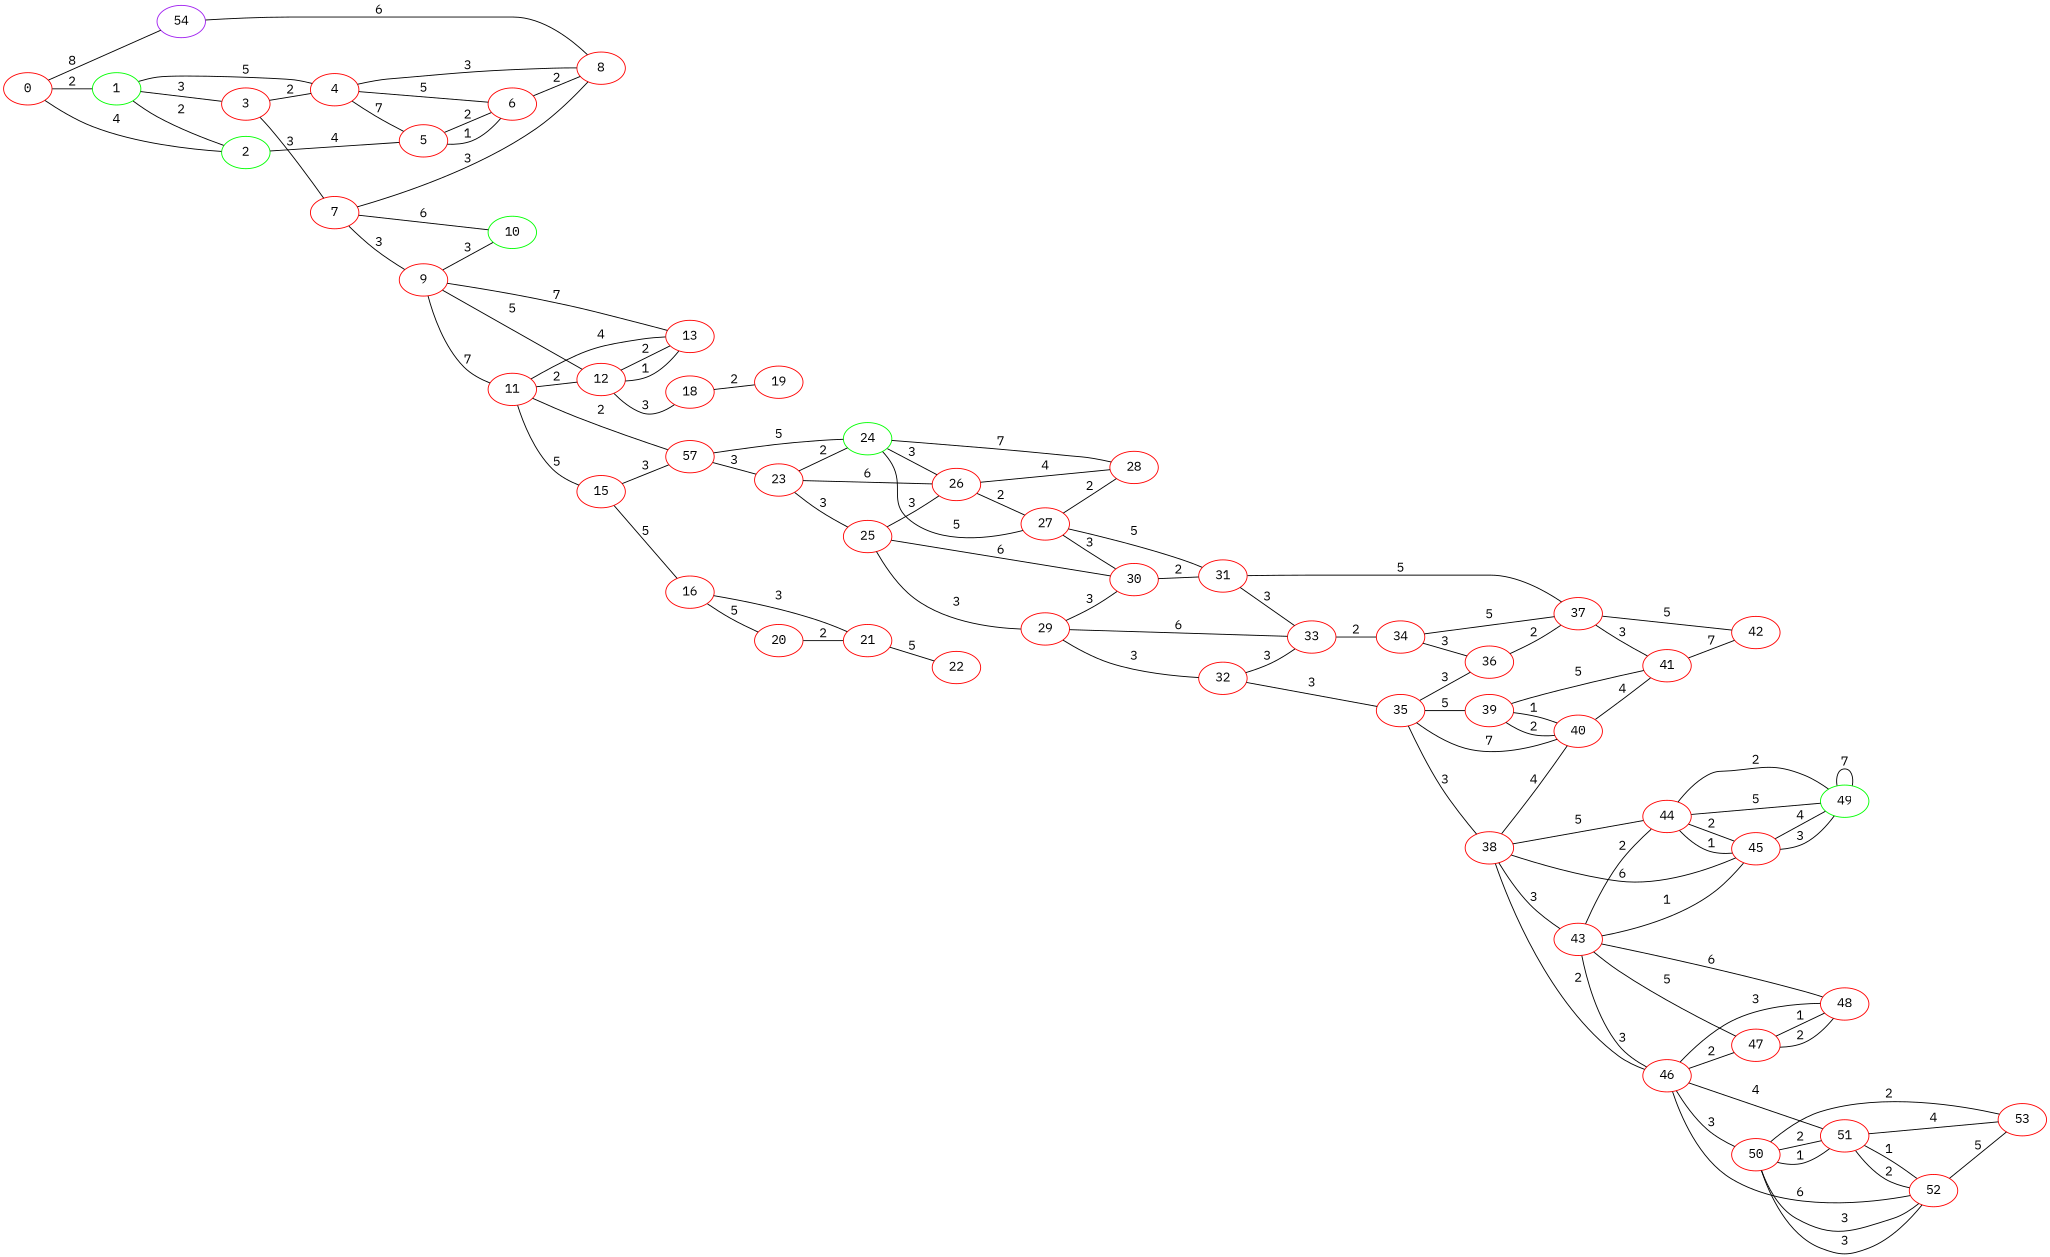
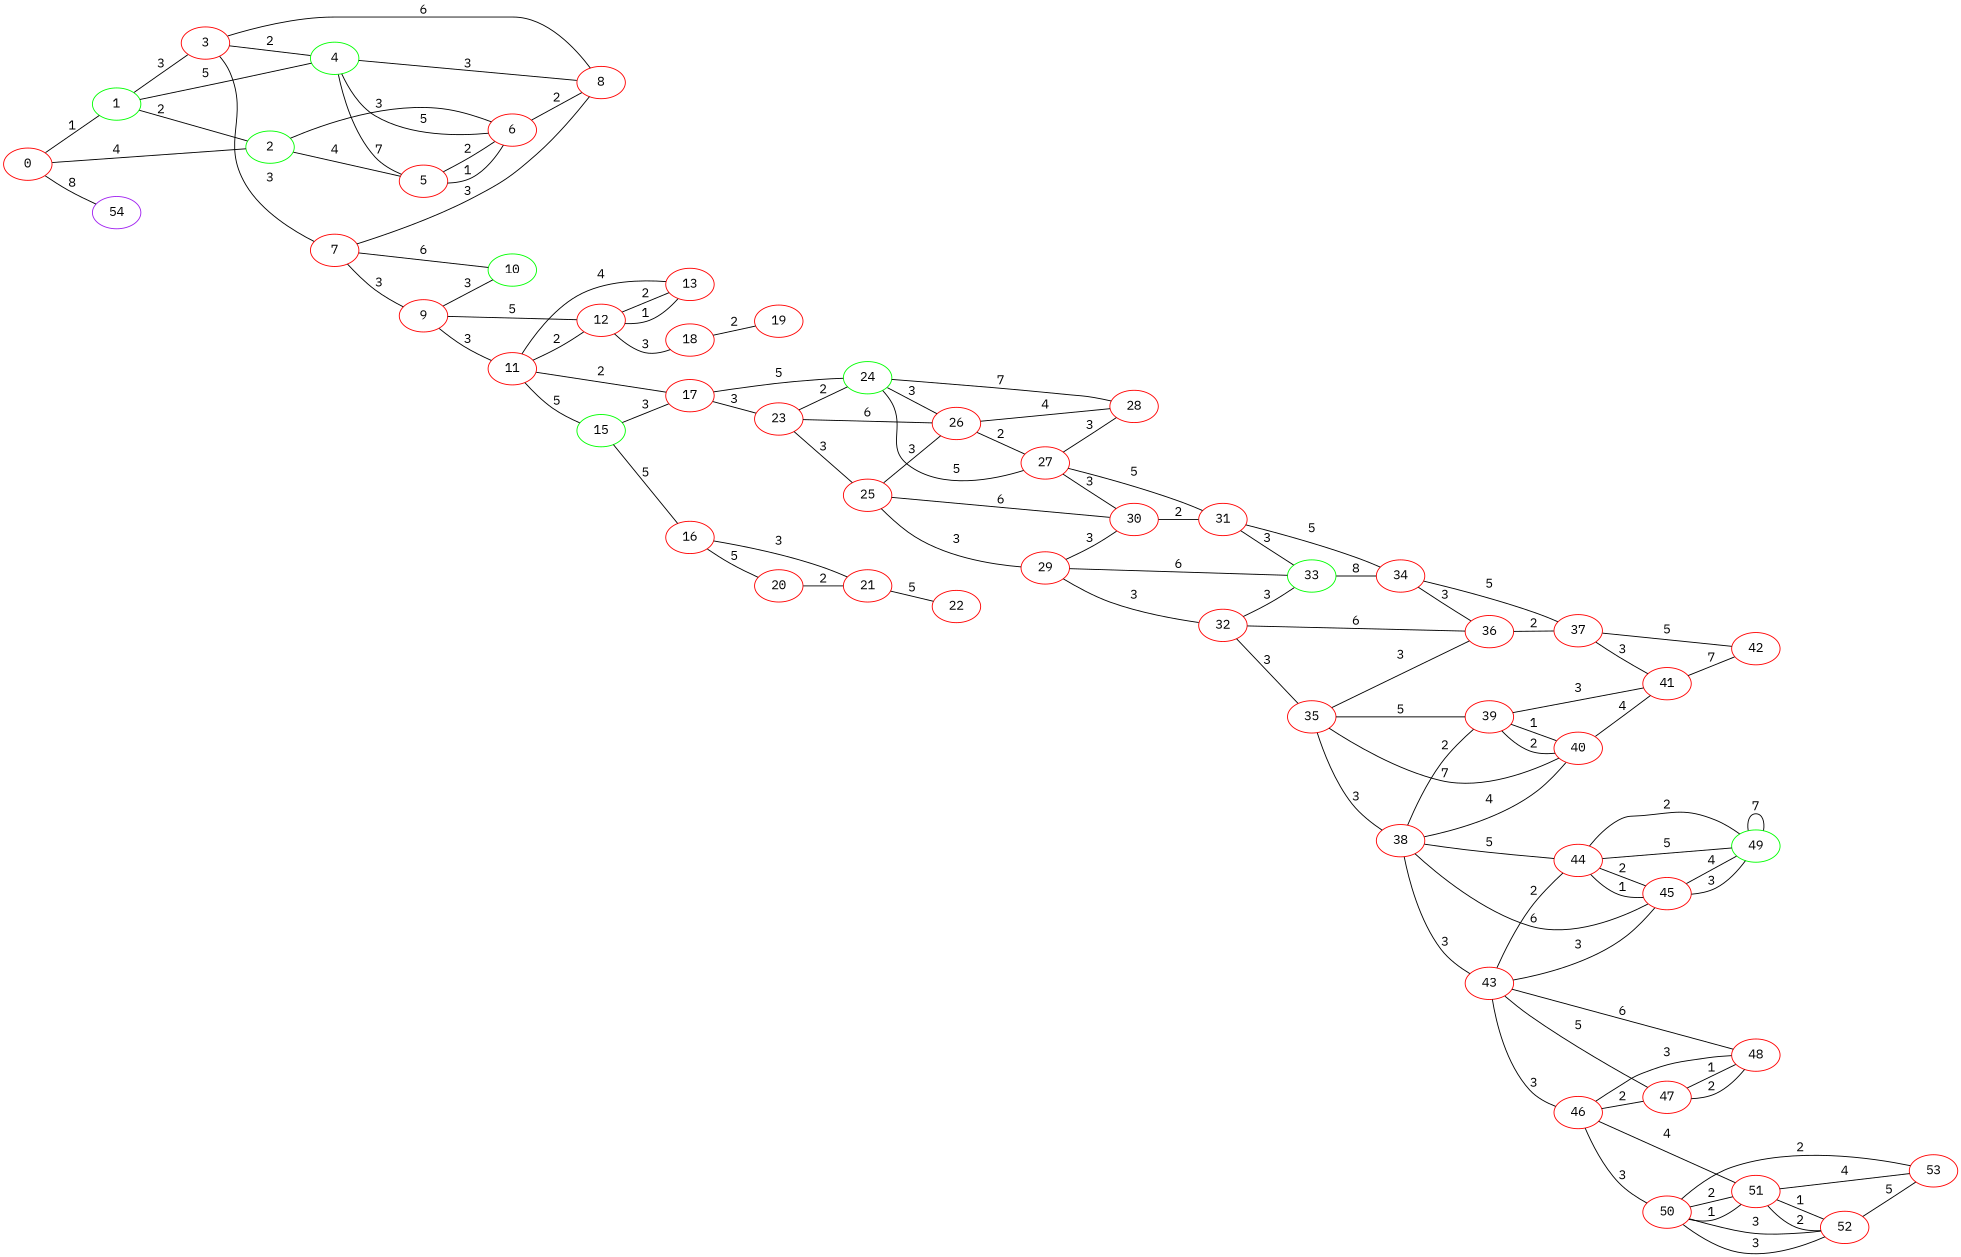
(402, 17) -> (417, 17)
(72, 82) -> (72, 126)
(335, 90) -> (335, 58)
none -> (390, 110)
(558, 303) -> none
(468, 360) -> (468, 340)
(690, 457) -> (690, 396)
(1090, 487) -> (1090, 426)
(601, 492) -> (601, 431)
(1407, 575) -> (1314, 544)
none -> (1356, 629)
(1356, 630) -> (1356, 569)
(1312, 637) -> (1312, 576)
(1578, 672) -> (1578, 689)
(1667, 900) -> (1578, 945)
(1552, 981) -> (1435, 773)
(1759, 1191) -> none
